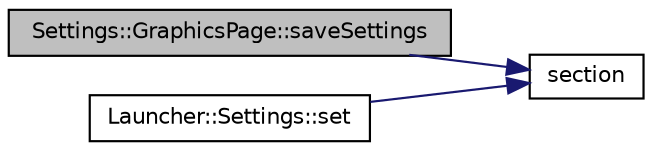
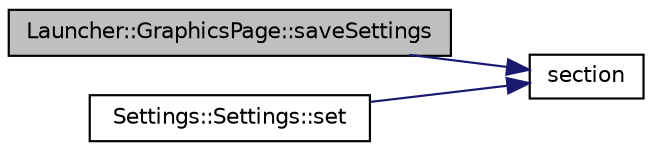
(230, 33) -> (230, 33)
(230, 118) -> (230, 118)
